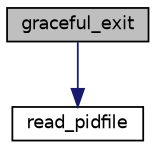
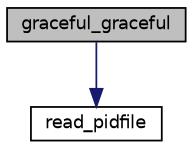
(78, 25) -> (96, 25)
